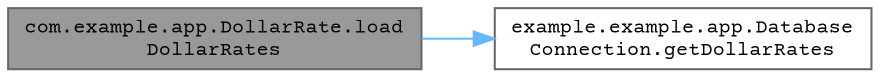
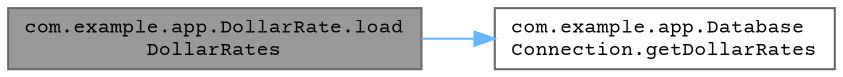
(683, 39) -> (665, 39)
